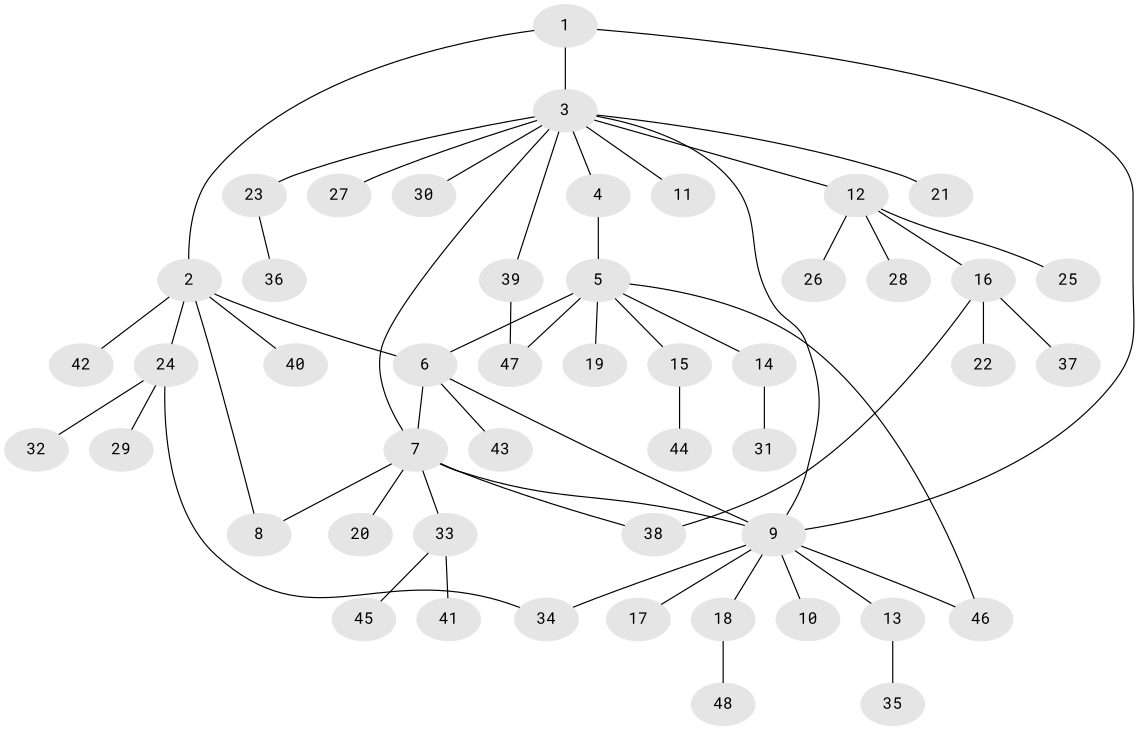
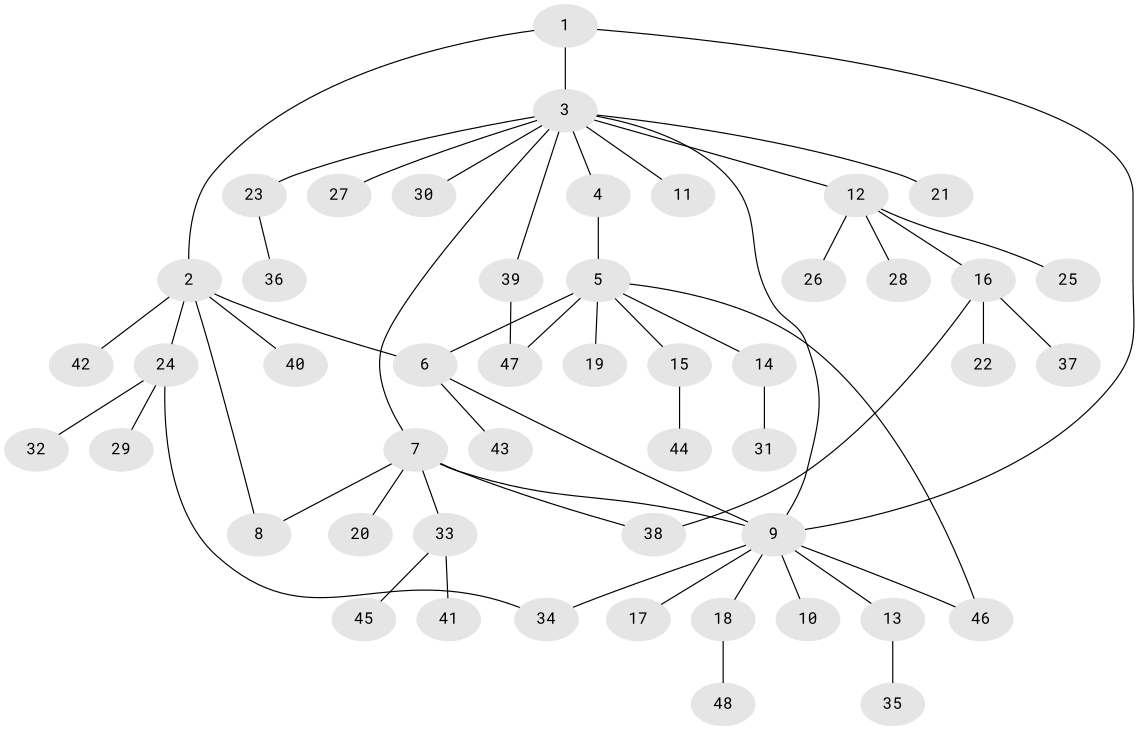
(420, 408) -> none
